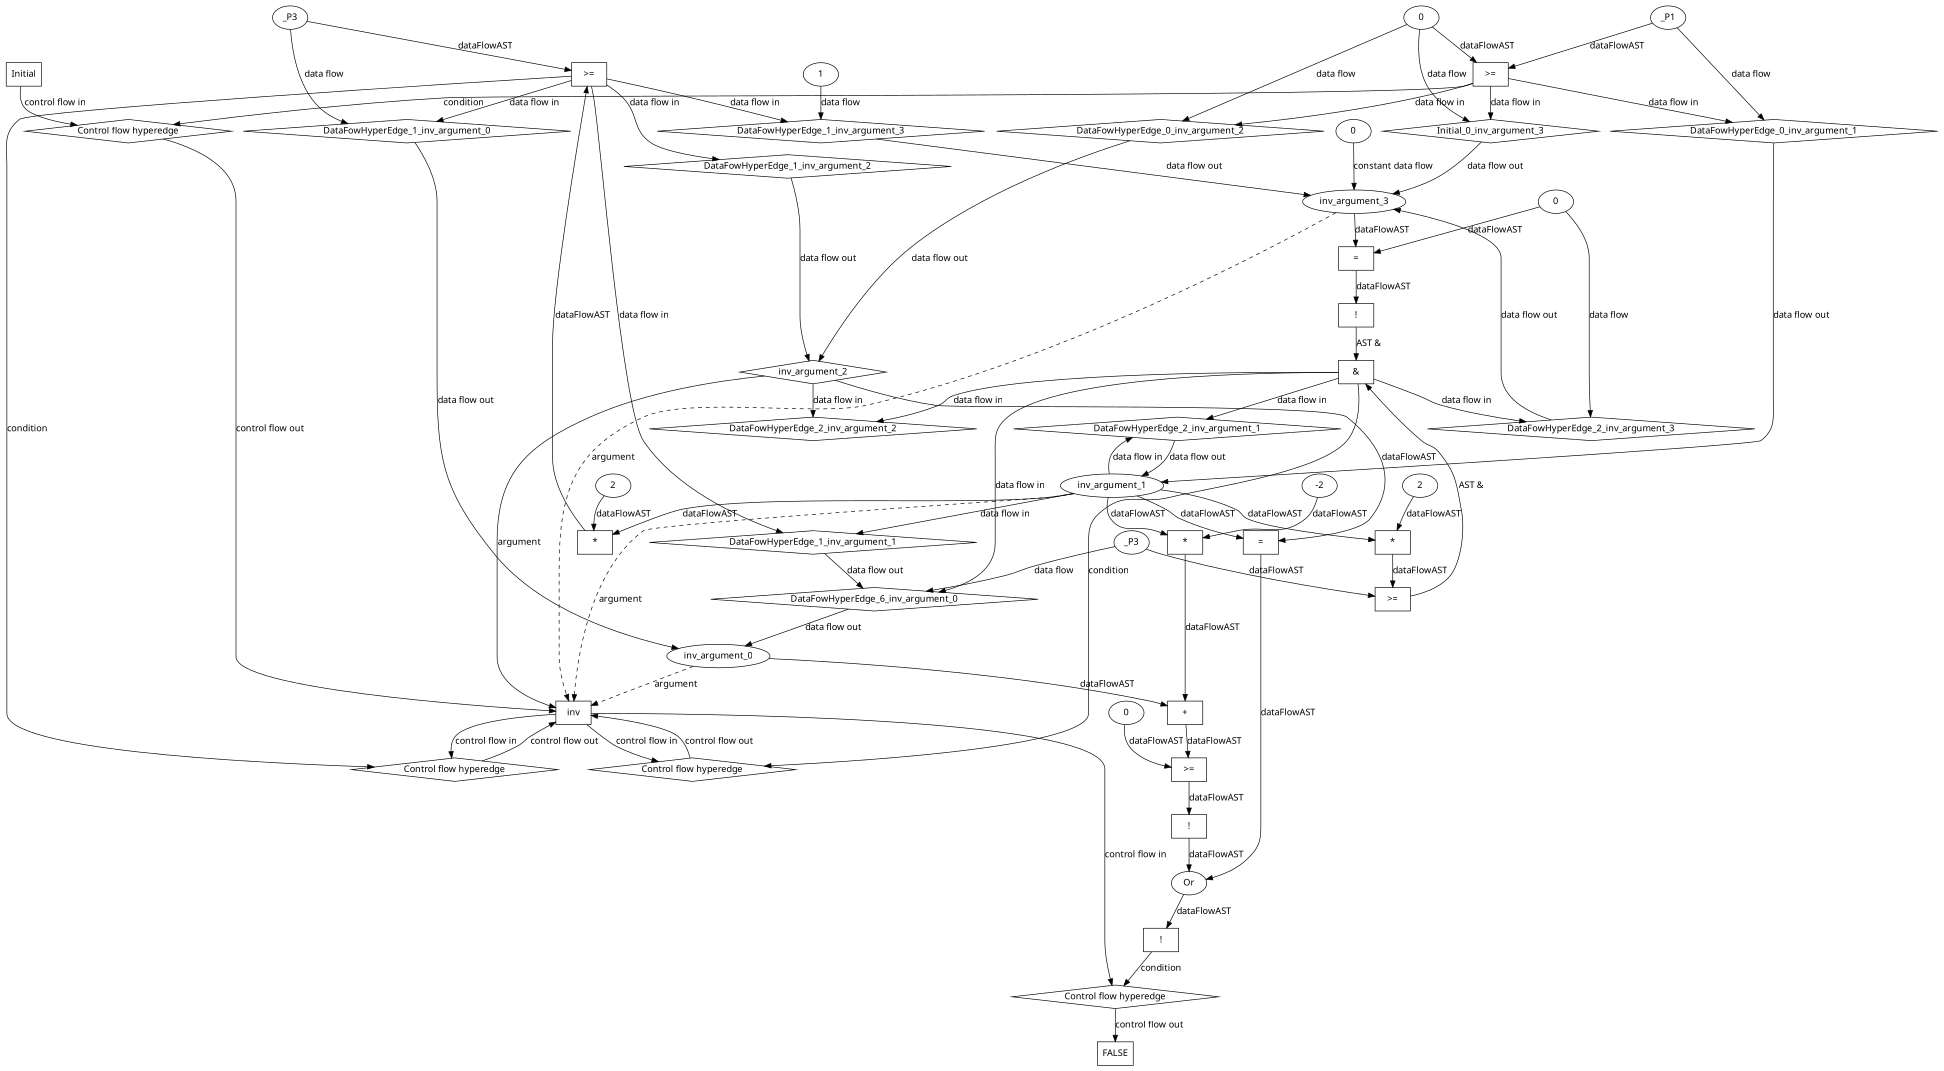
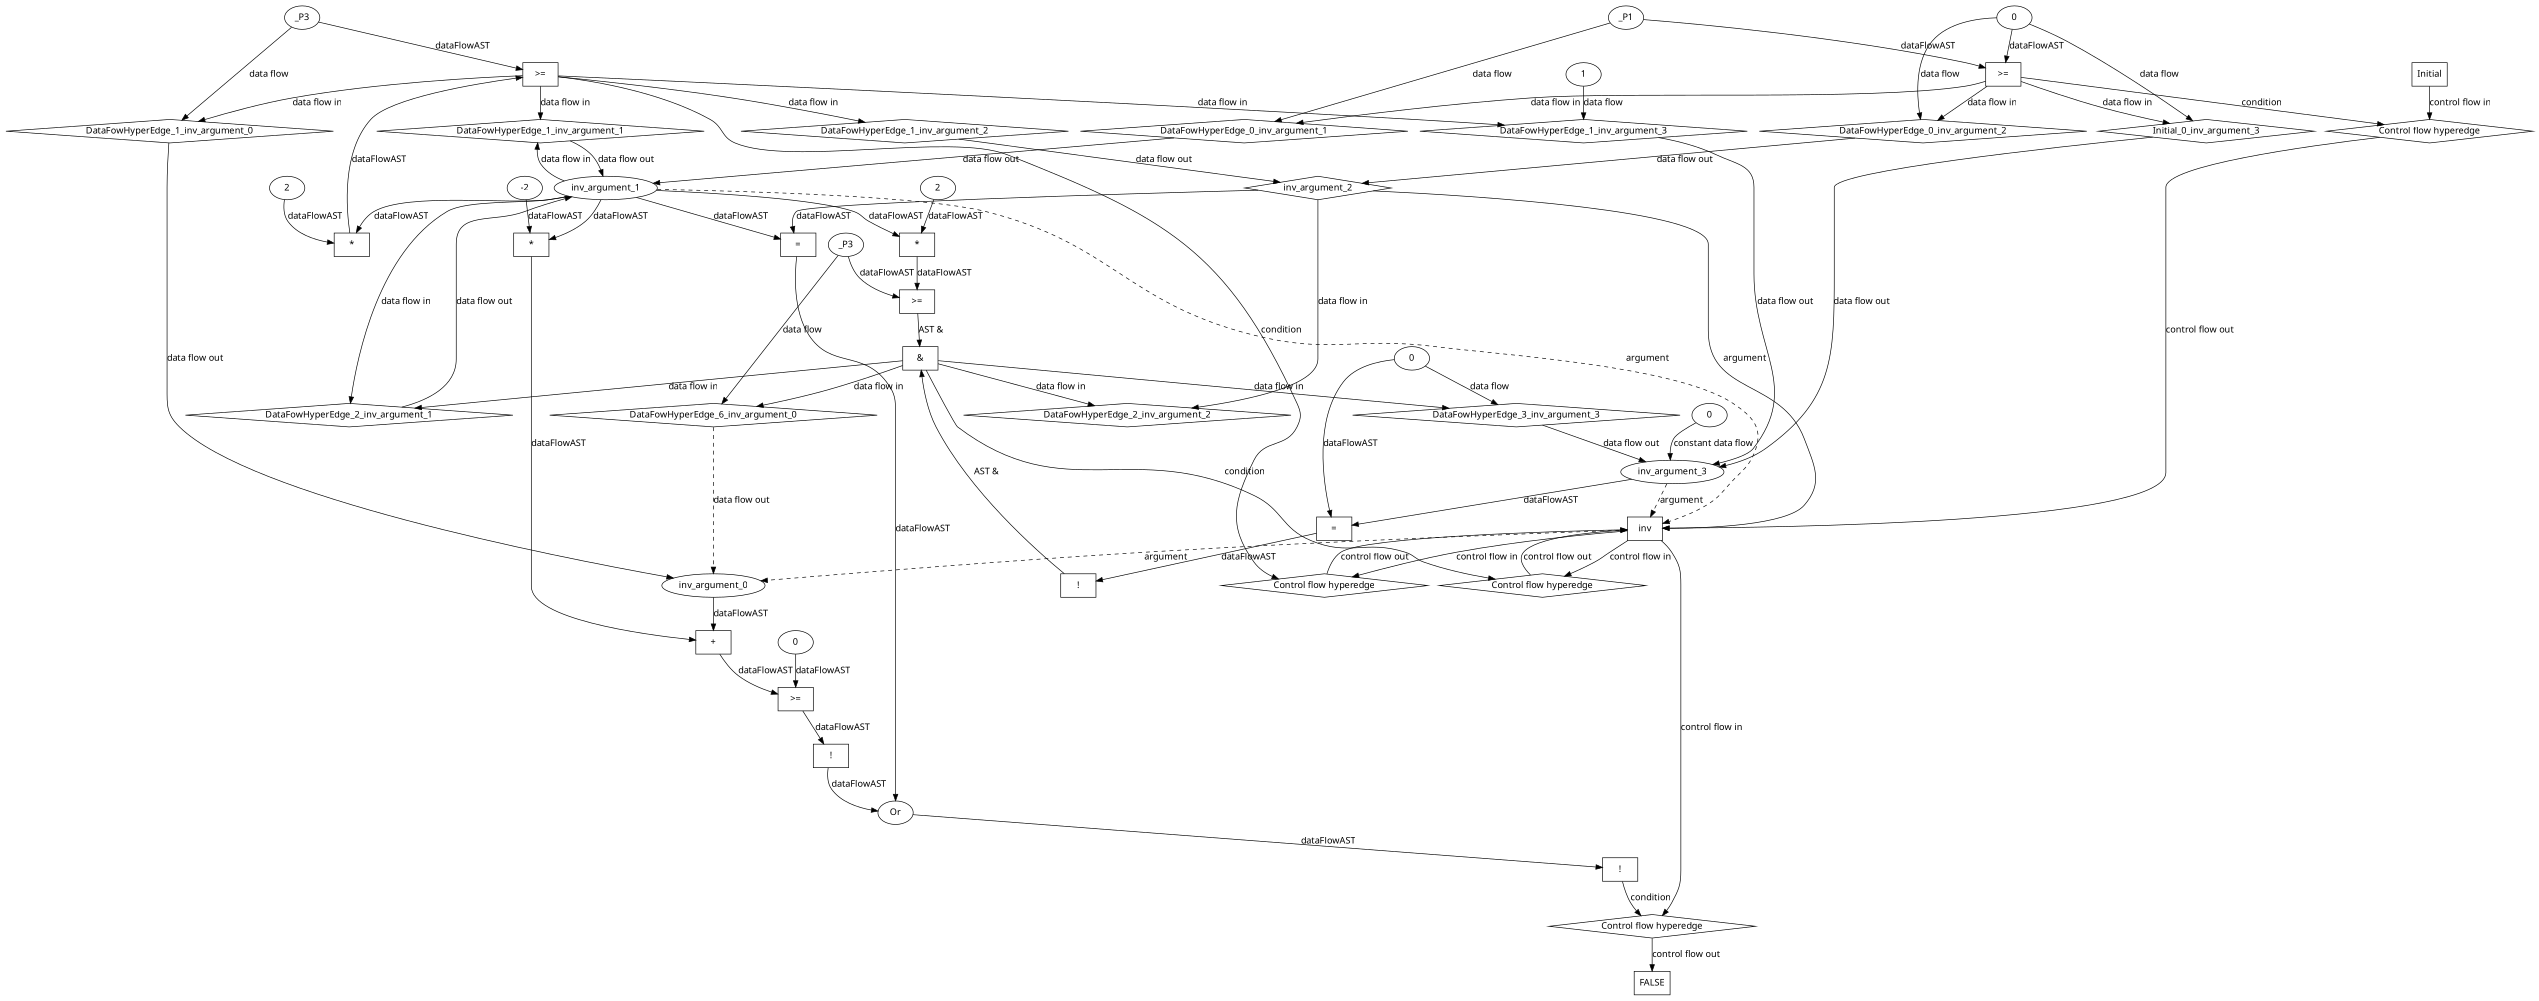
(1591, 429) -> (1516, 415)
(841, 569) -> (589, 152)
(800, 626) -> (713, 497)
(645, 685) -> (1197, 549)
